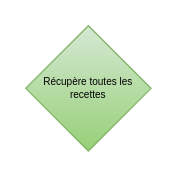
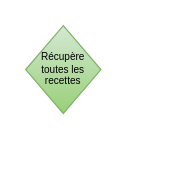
(88, 88) -> (63, 69)
